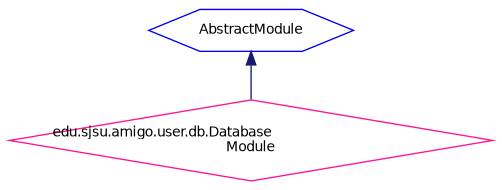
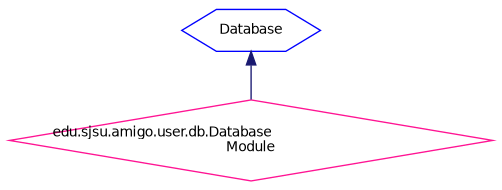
(251, 30) -> (251, 30)
